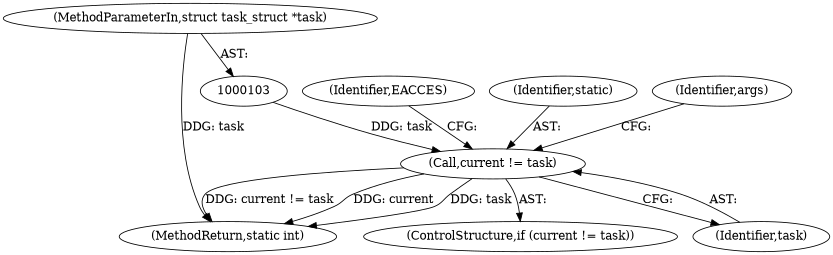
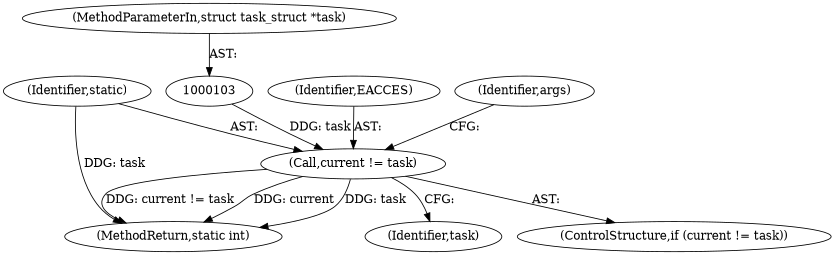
(182, 126) -> (81, 169)
(464, 128) -> (370, 128)
(663, 189) -> none
